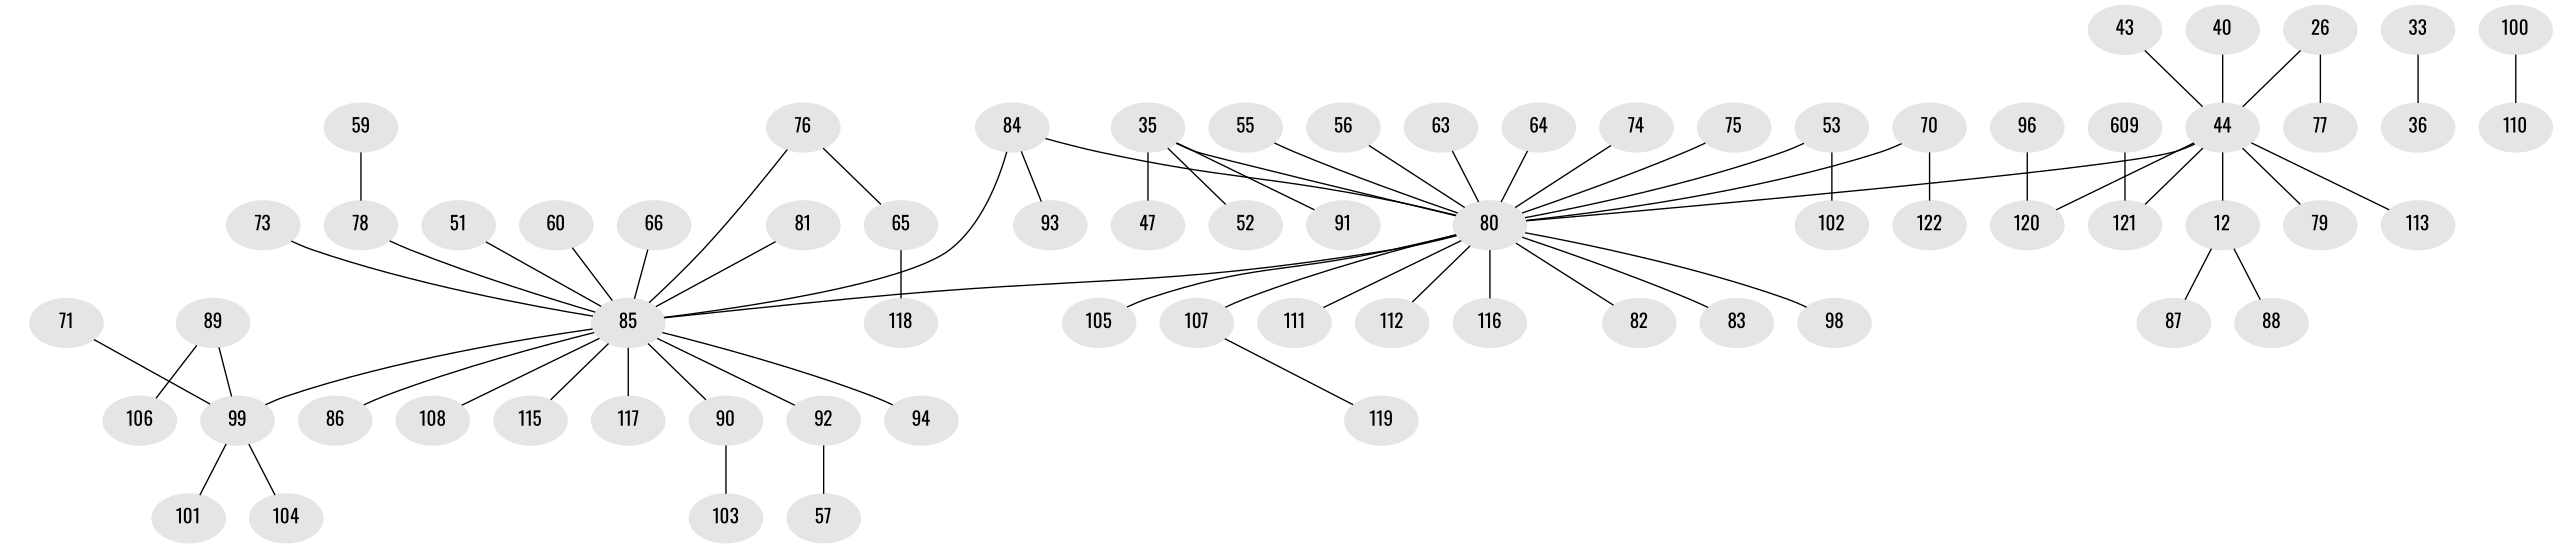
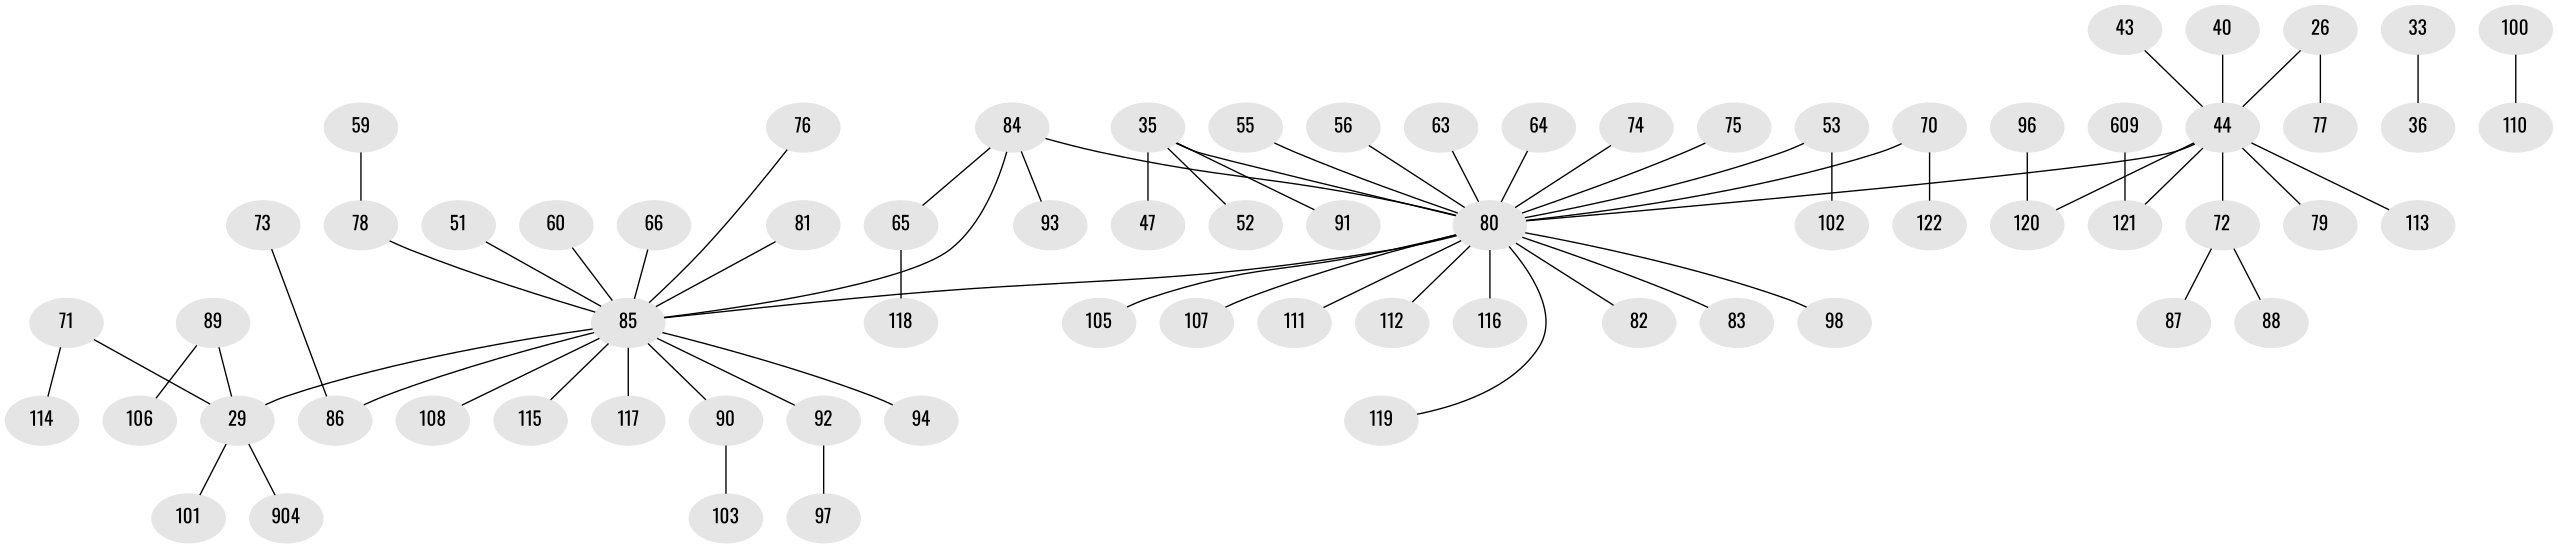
(852, 176) -> (956, 177)
(2223, 225) -> (2223, 225)
(440, 286) -> (299, 323)
(1289, 372) -> (1529, 359)
none -> (42, 421)
(237, 421) -> (237, 421)
(286, 518) -> (286, 518)
(824, 518) -> (824, 518)
